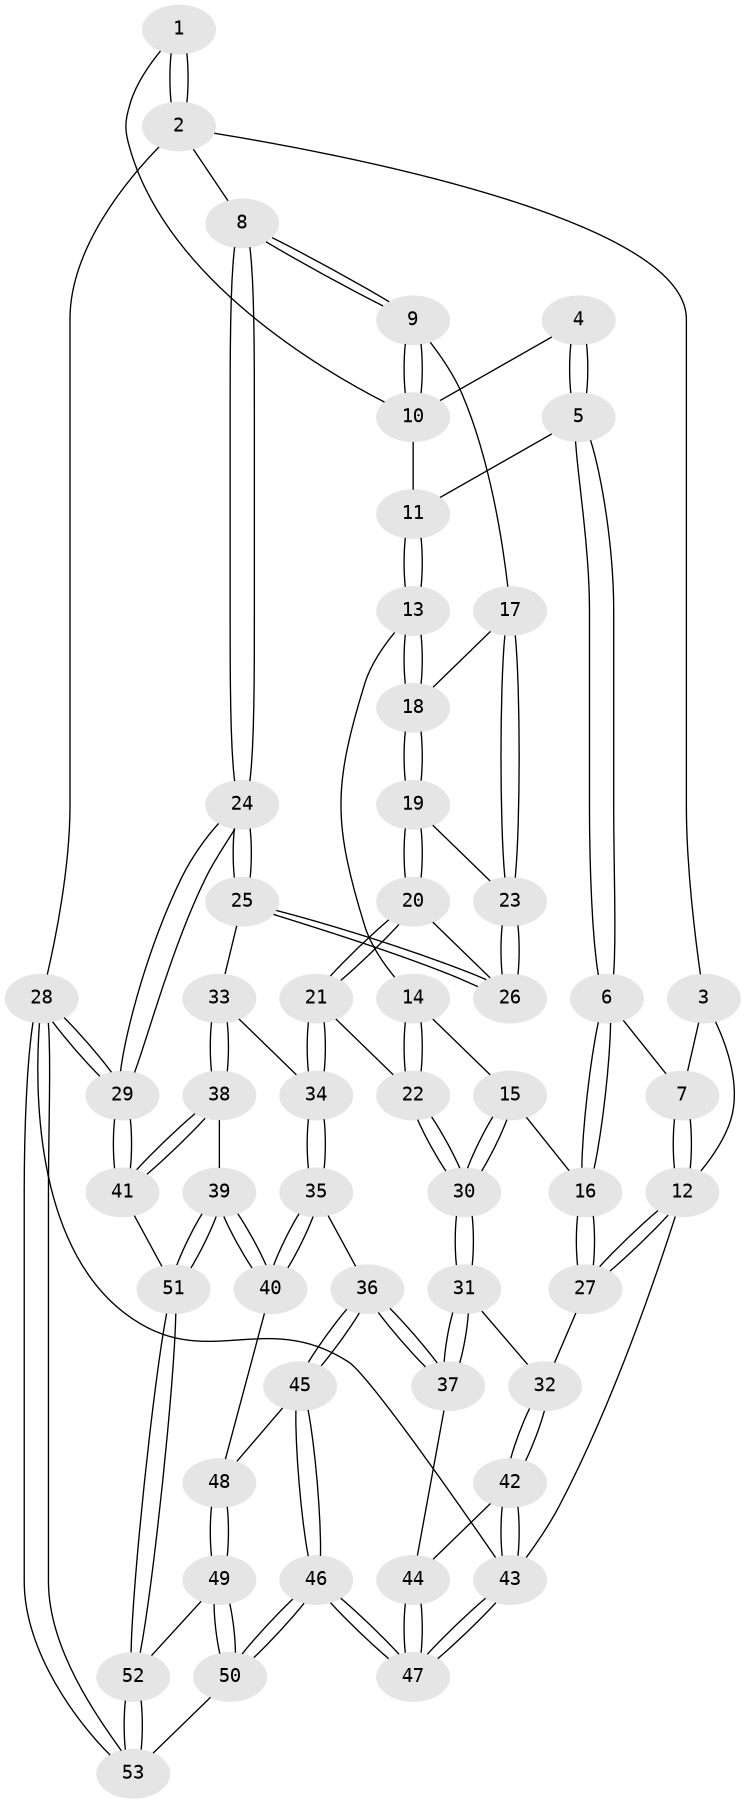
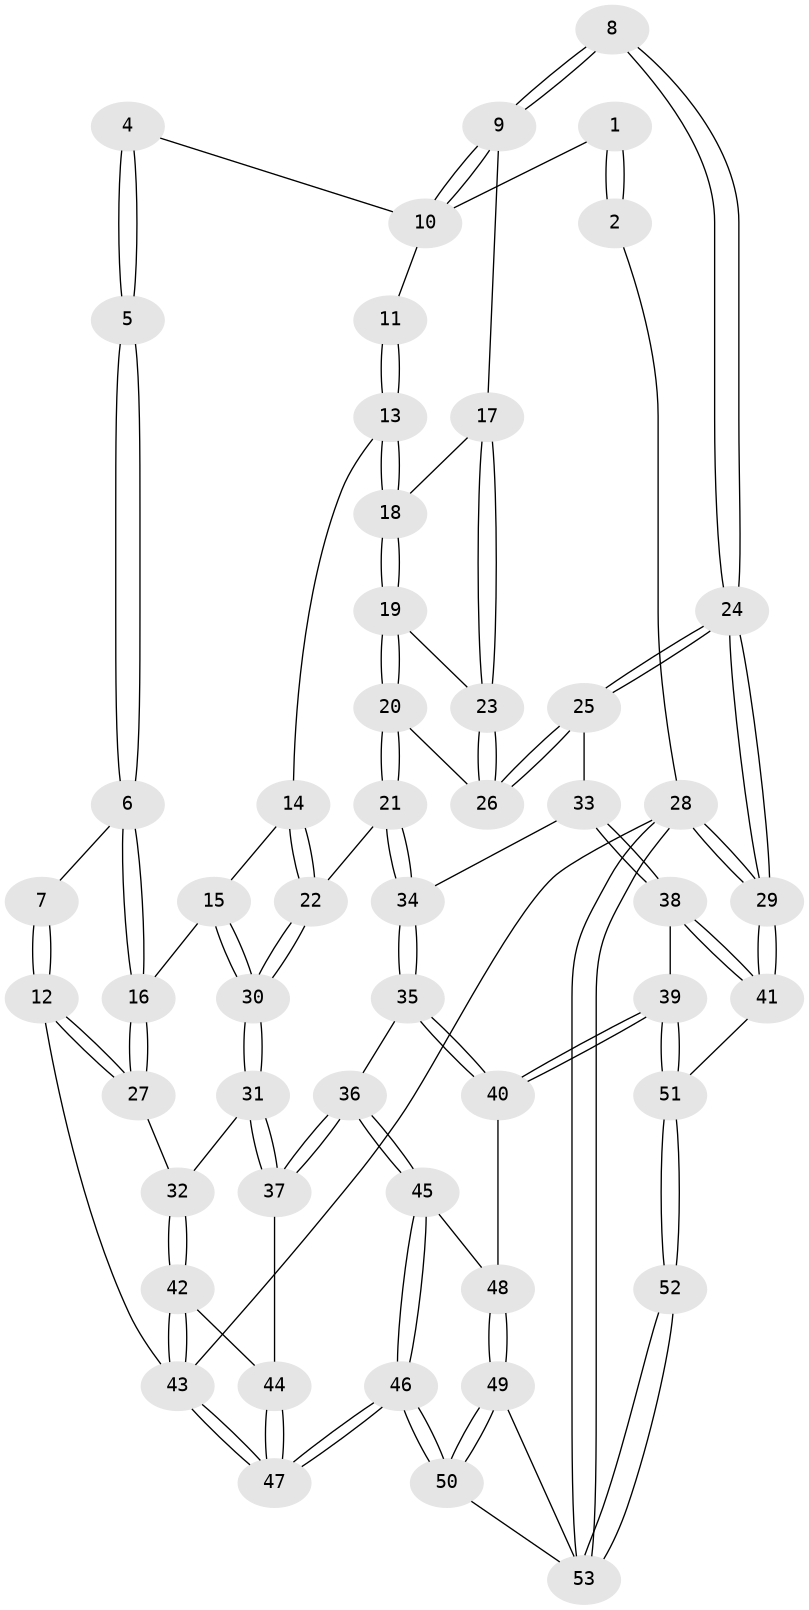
(211, 175) -> none
(496, 466) -> none
(704, 999) -> none
(176, 1628) -> (541, 1483)
